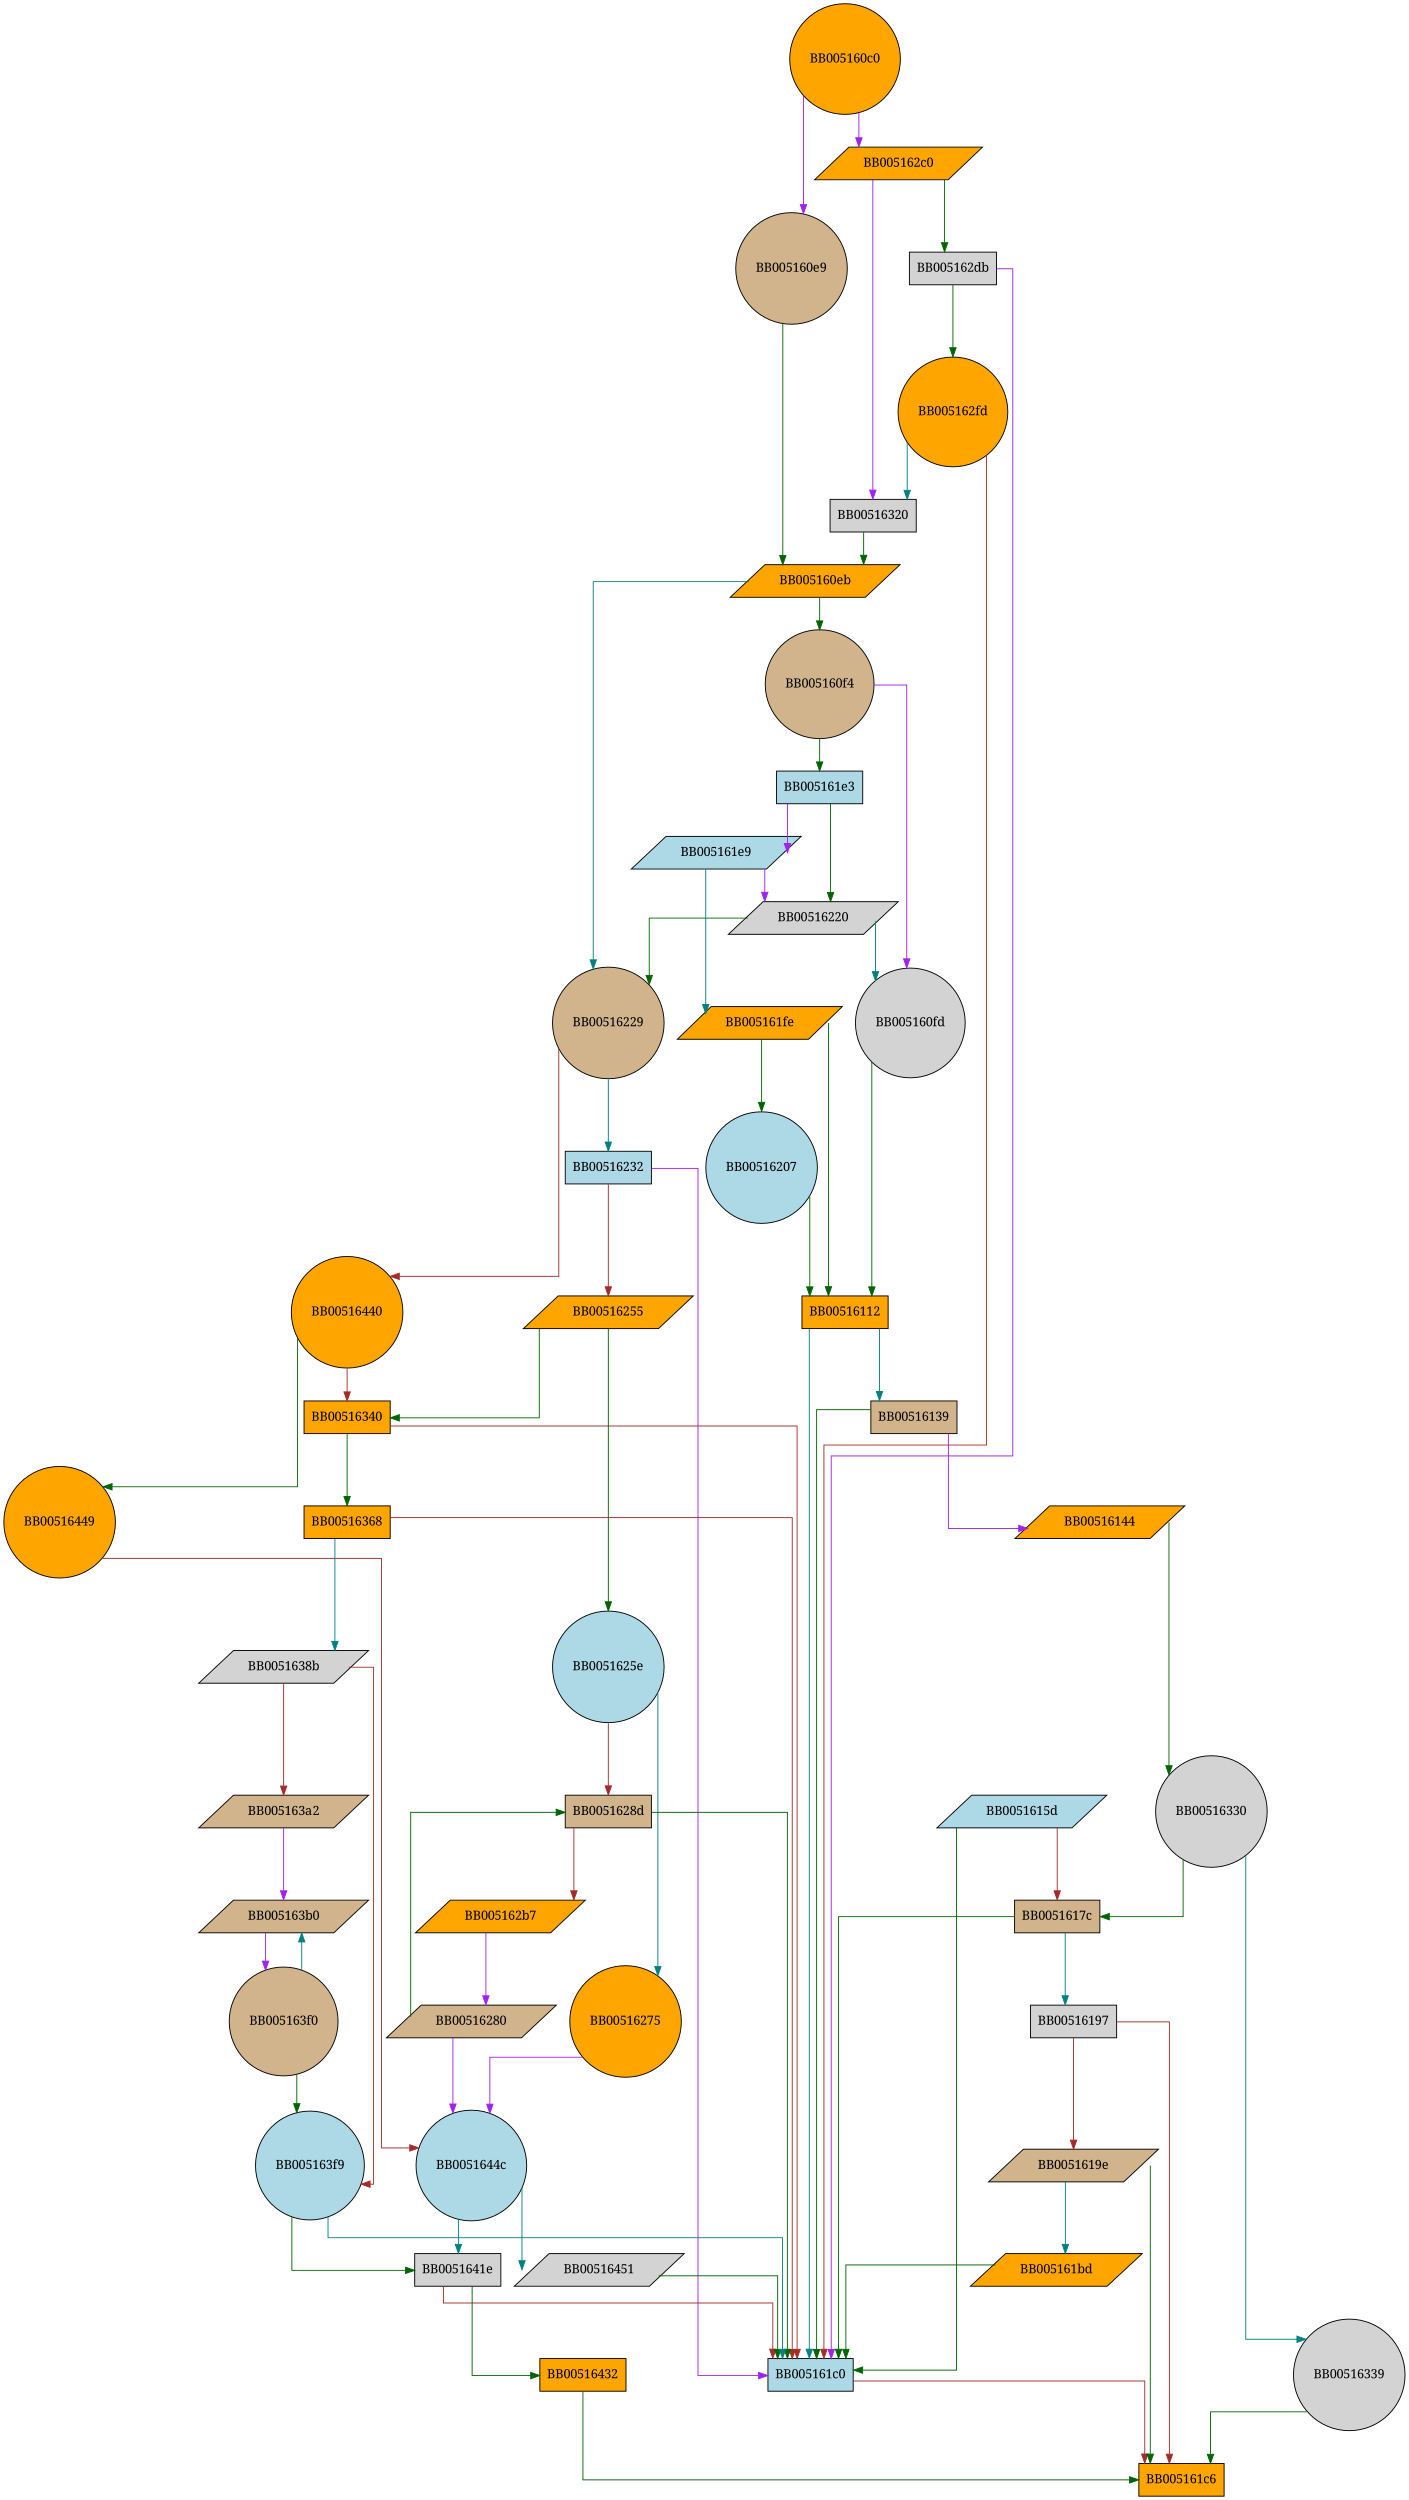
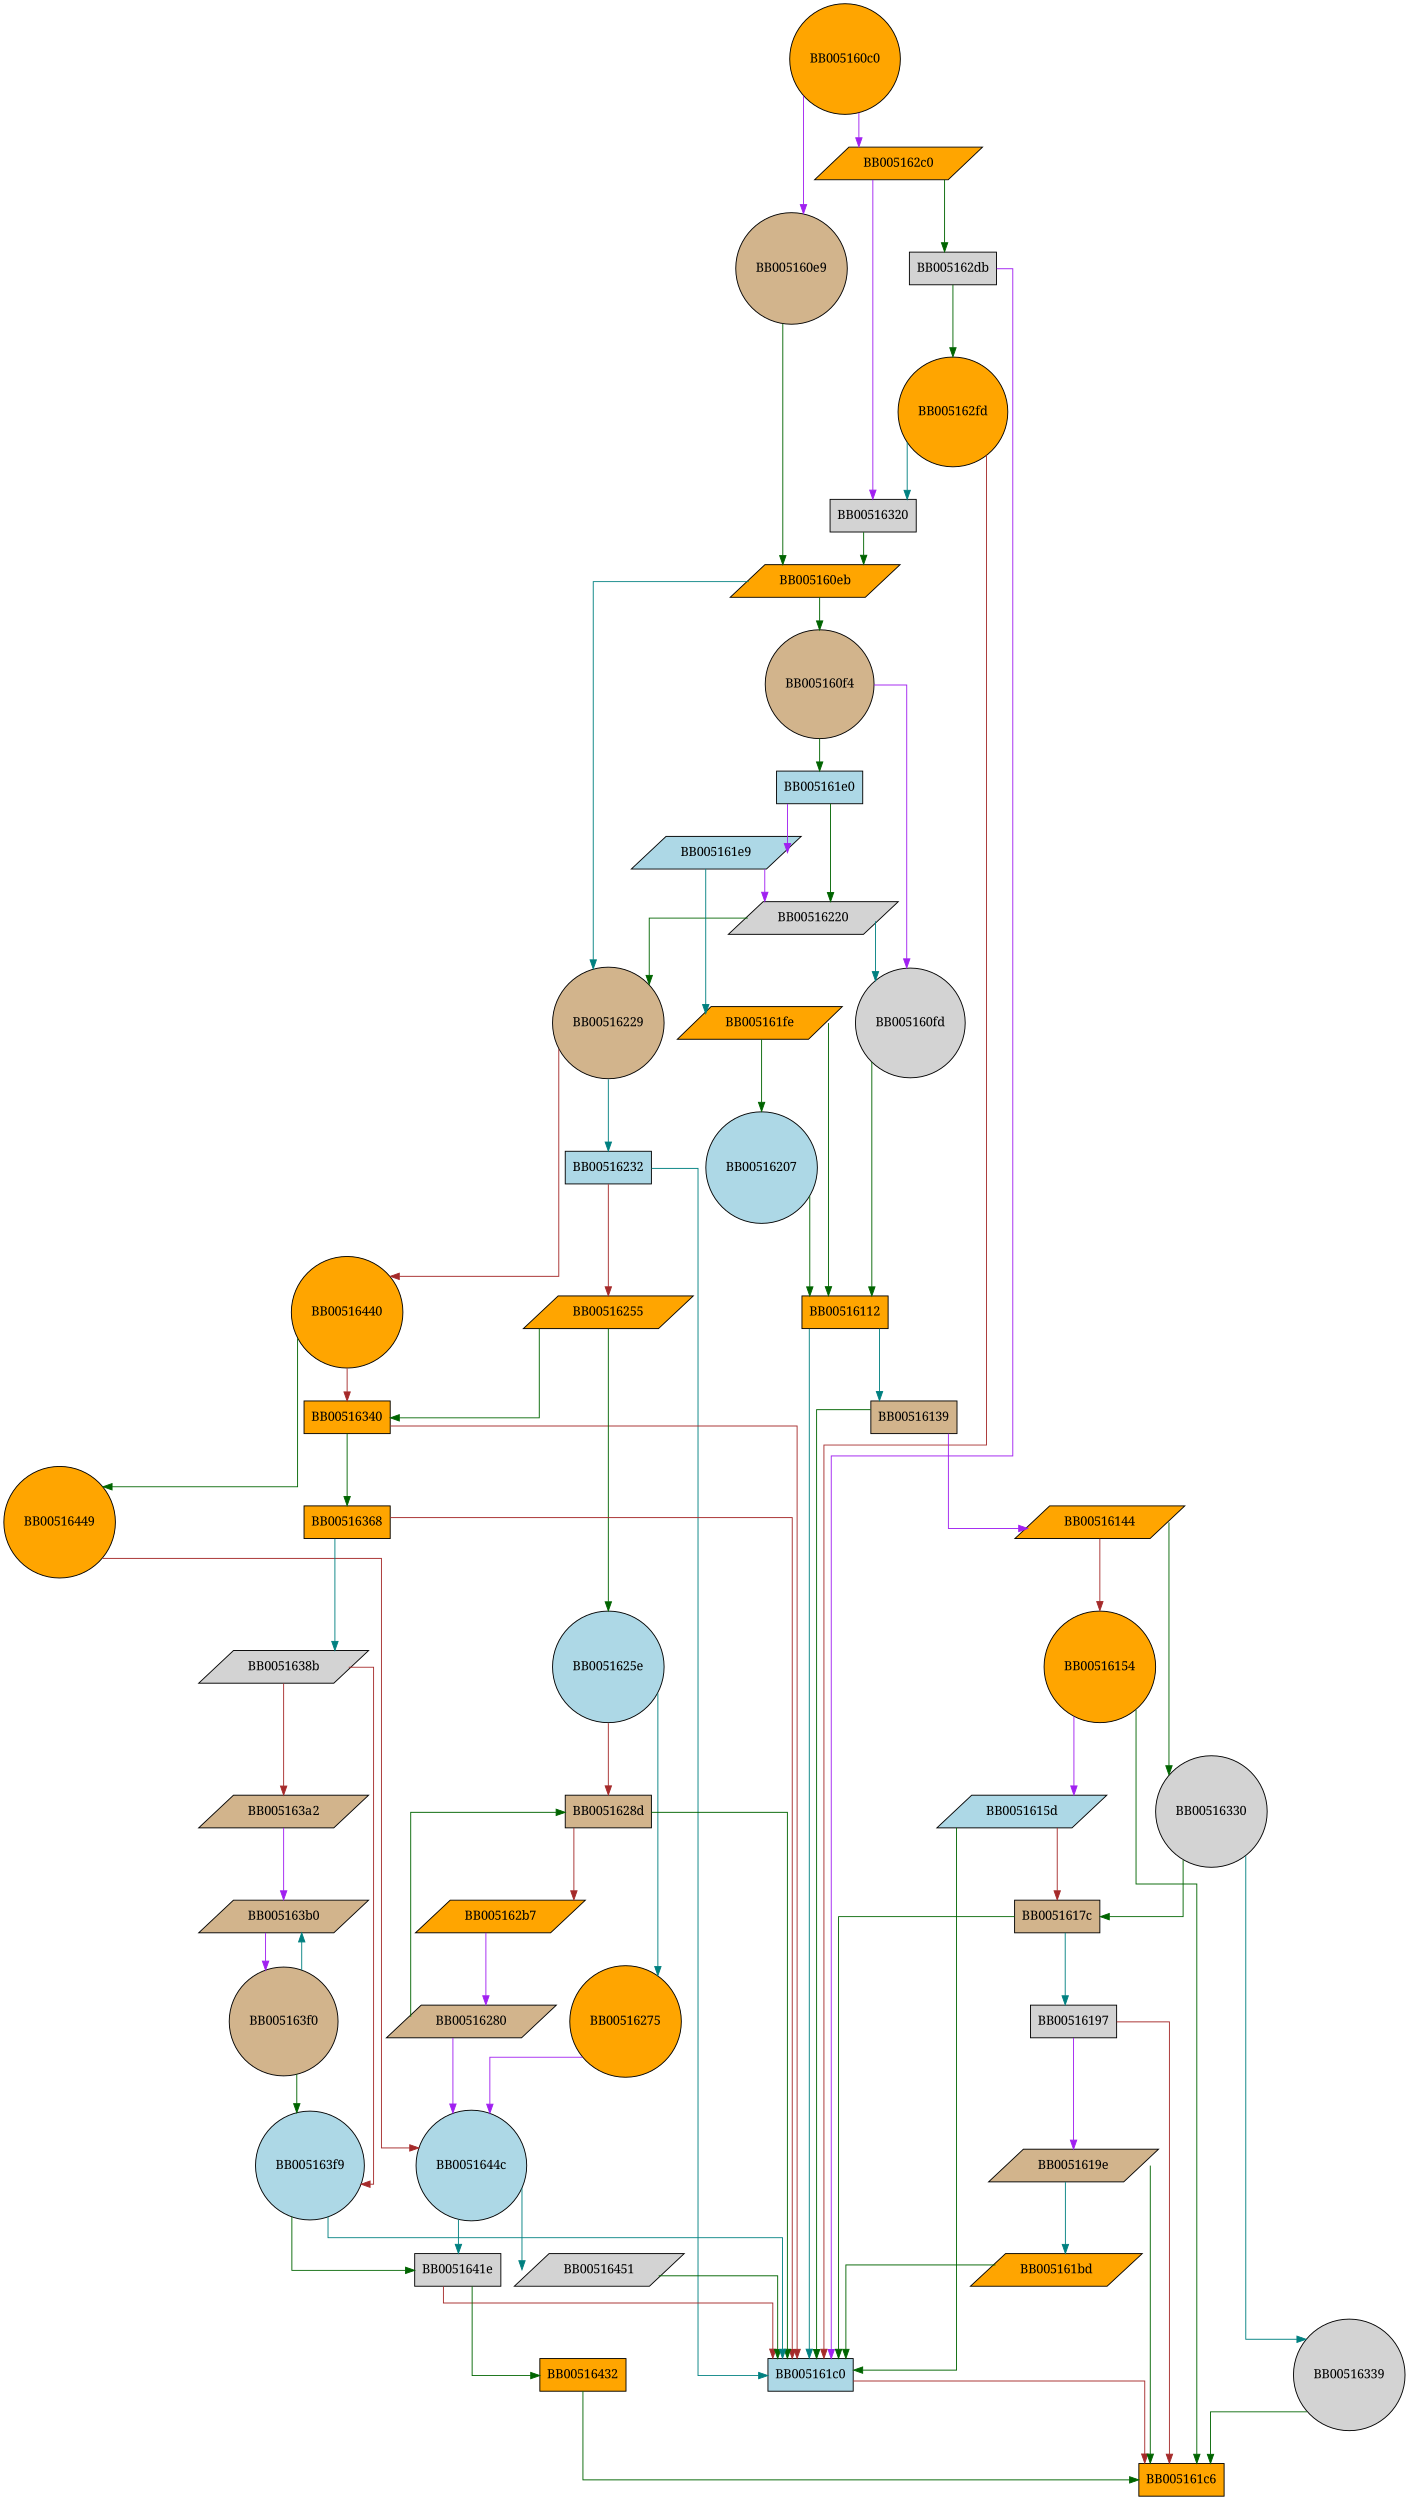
(820, 787) -> (820, 787)
none -> (1100, 1667)
(698, 1779) -> (698, 1779)
(1074, 2089) -> (1074, 2089)
